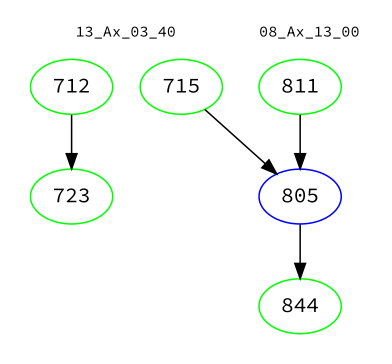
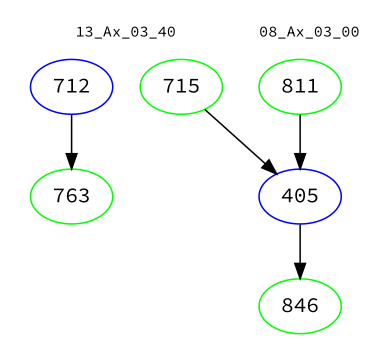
(310, 33) -> (310, 33)
(72, 87) -> (72, 87)
(72, 197) -> (72, 197)
(300, 197) -> (300, 197)
(300, 306) -> (300, 306)
